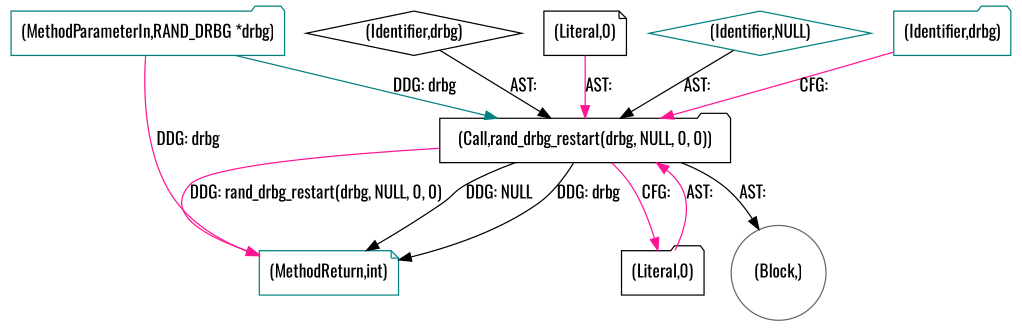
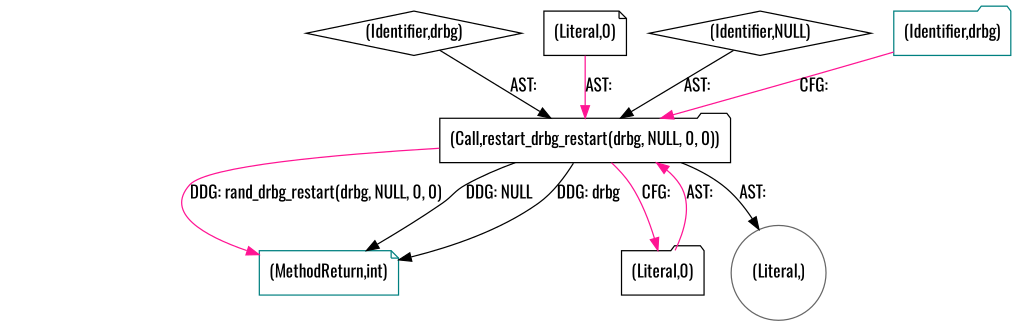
(148, 33) -> none
(760, 33) -> (760, 33)
(585, 140) -> (585, 140)
(779, 273) -> (779, 273)
